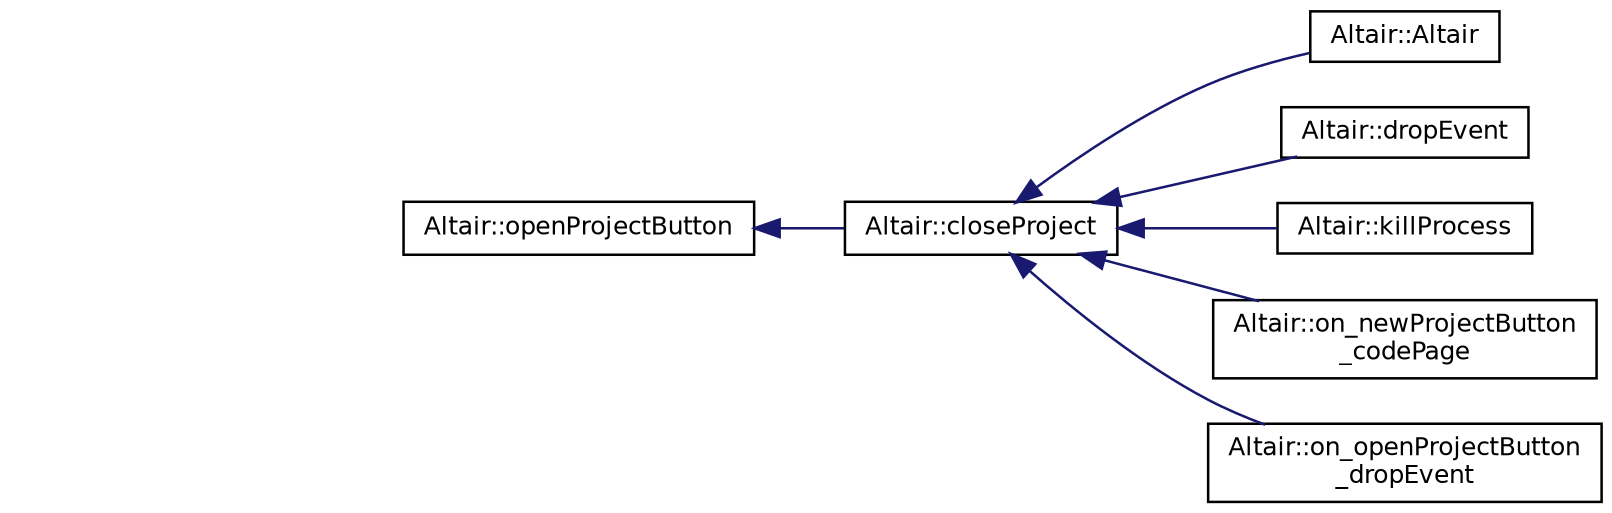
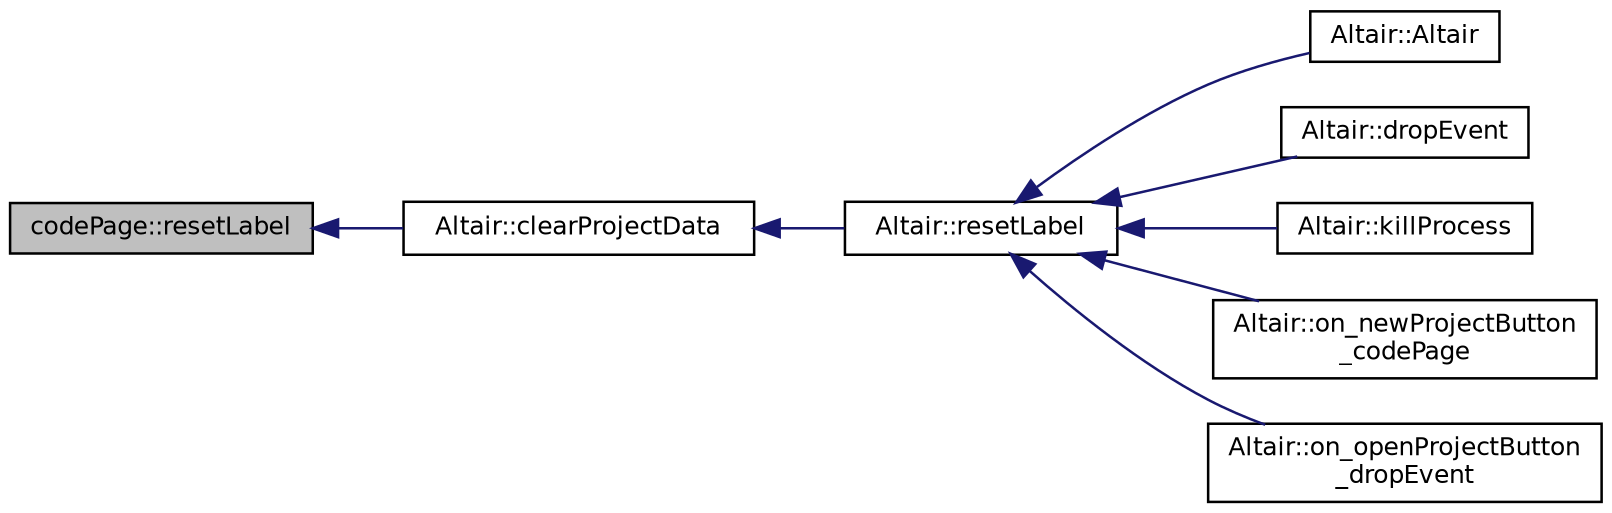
none -> (161, 228)
(579, 228) -> (579, 228)
(981, 228) -> (981, 228)
